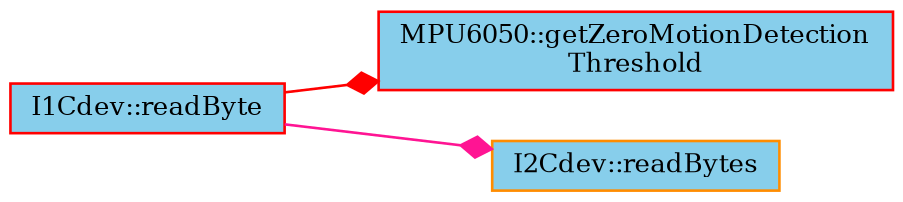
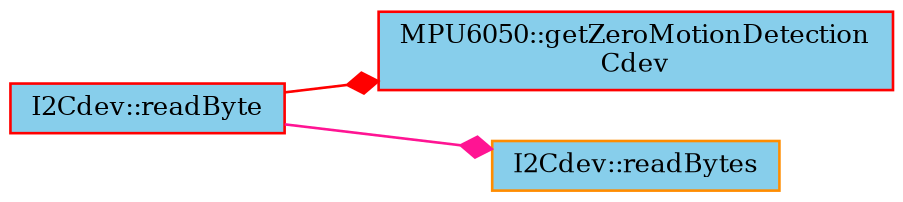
(636, 51) -> (636, 51)
(148, 108) -> (148, 108)
